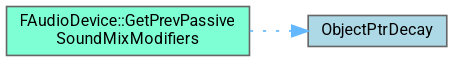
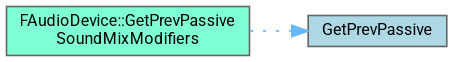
(377, 31) -> (377, 31)
